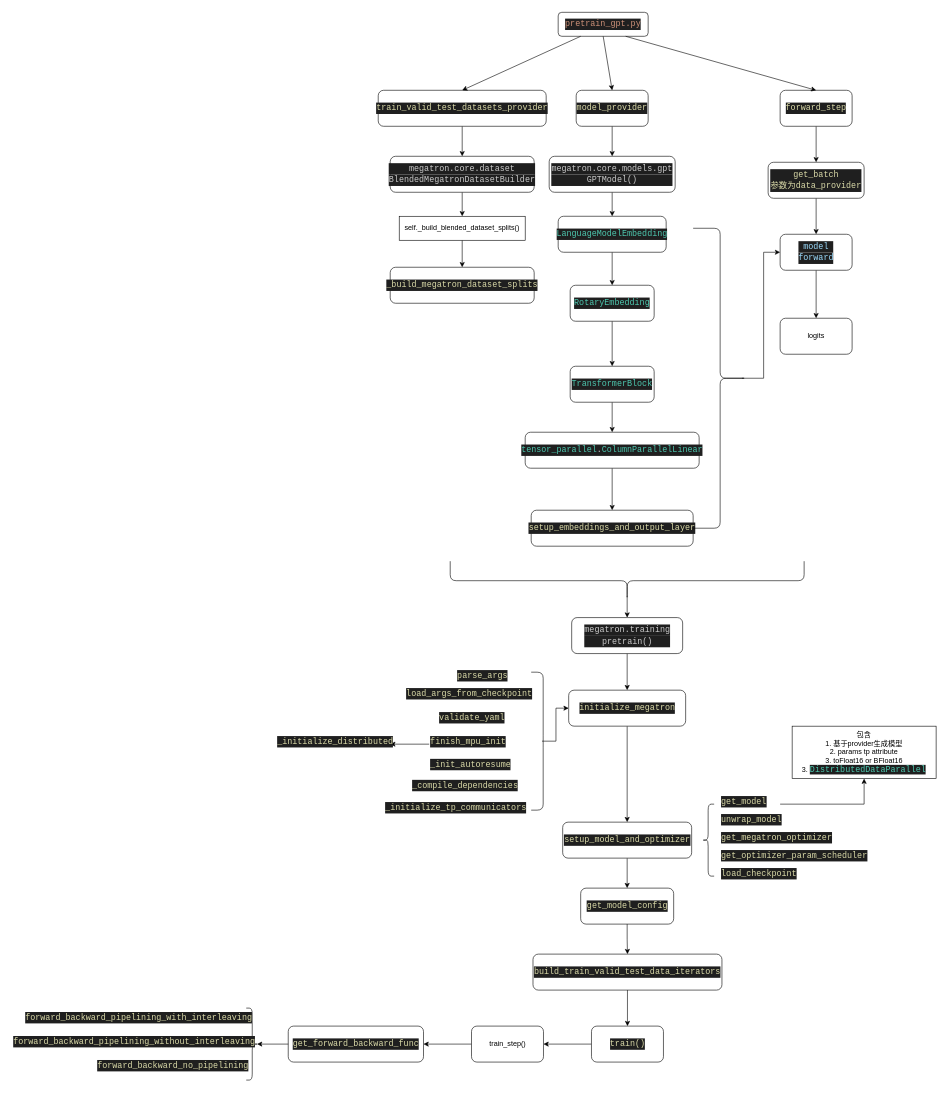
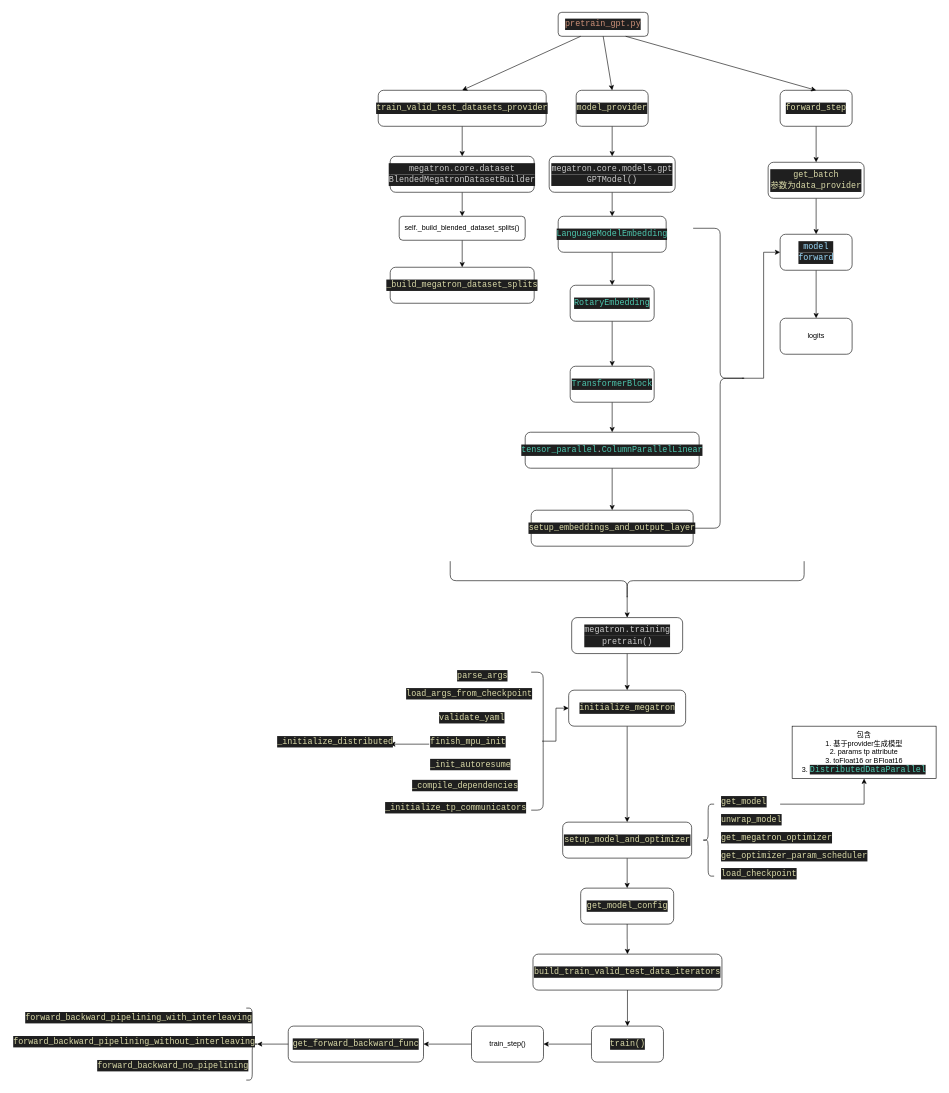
(462, 228) -> (462, 228)
